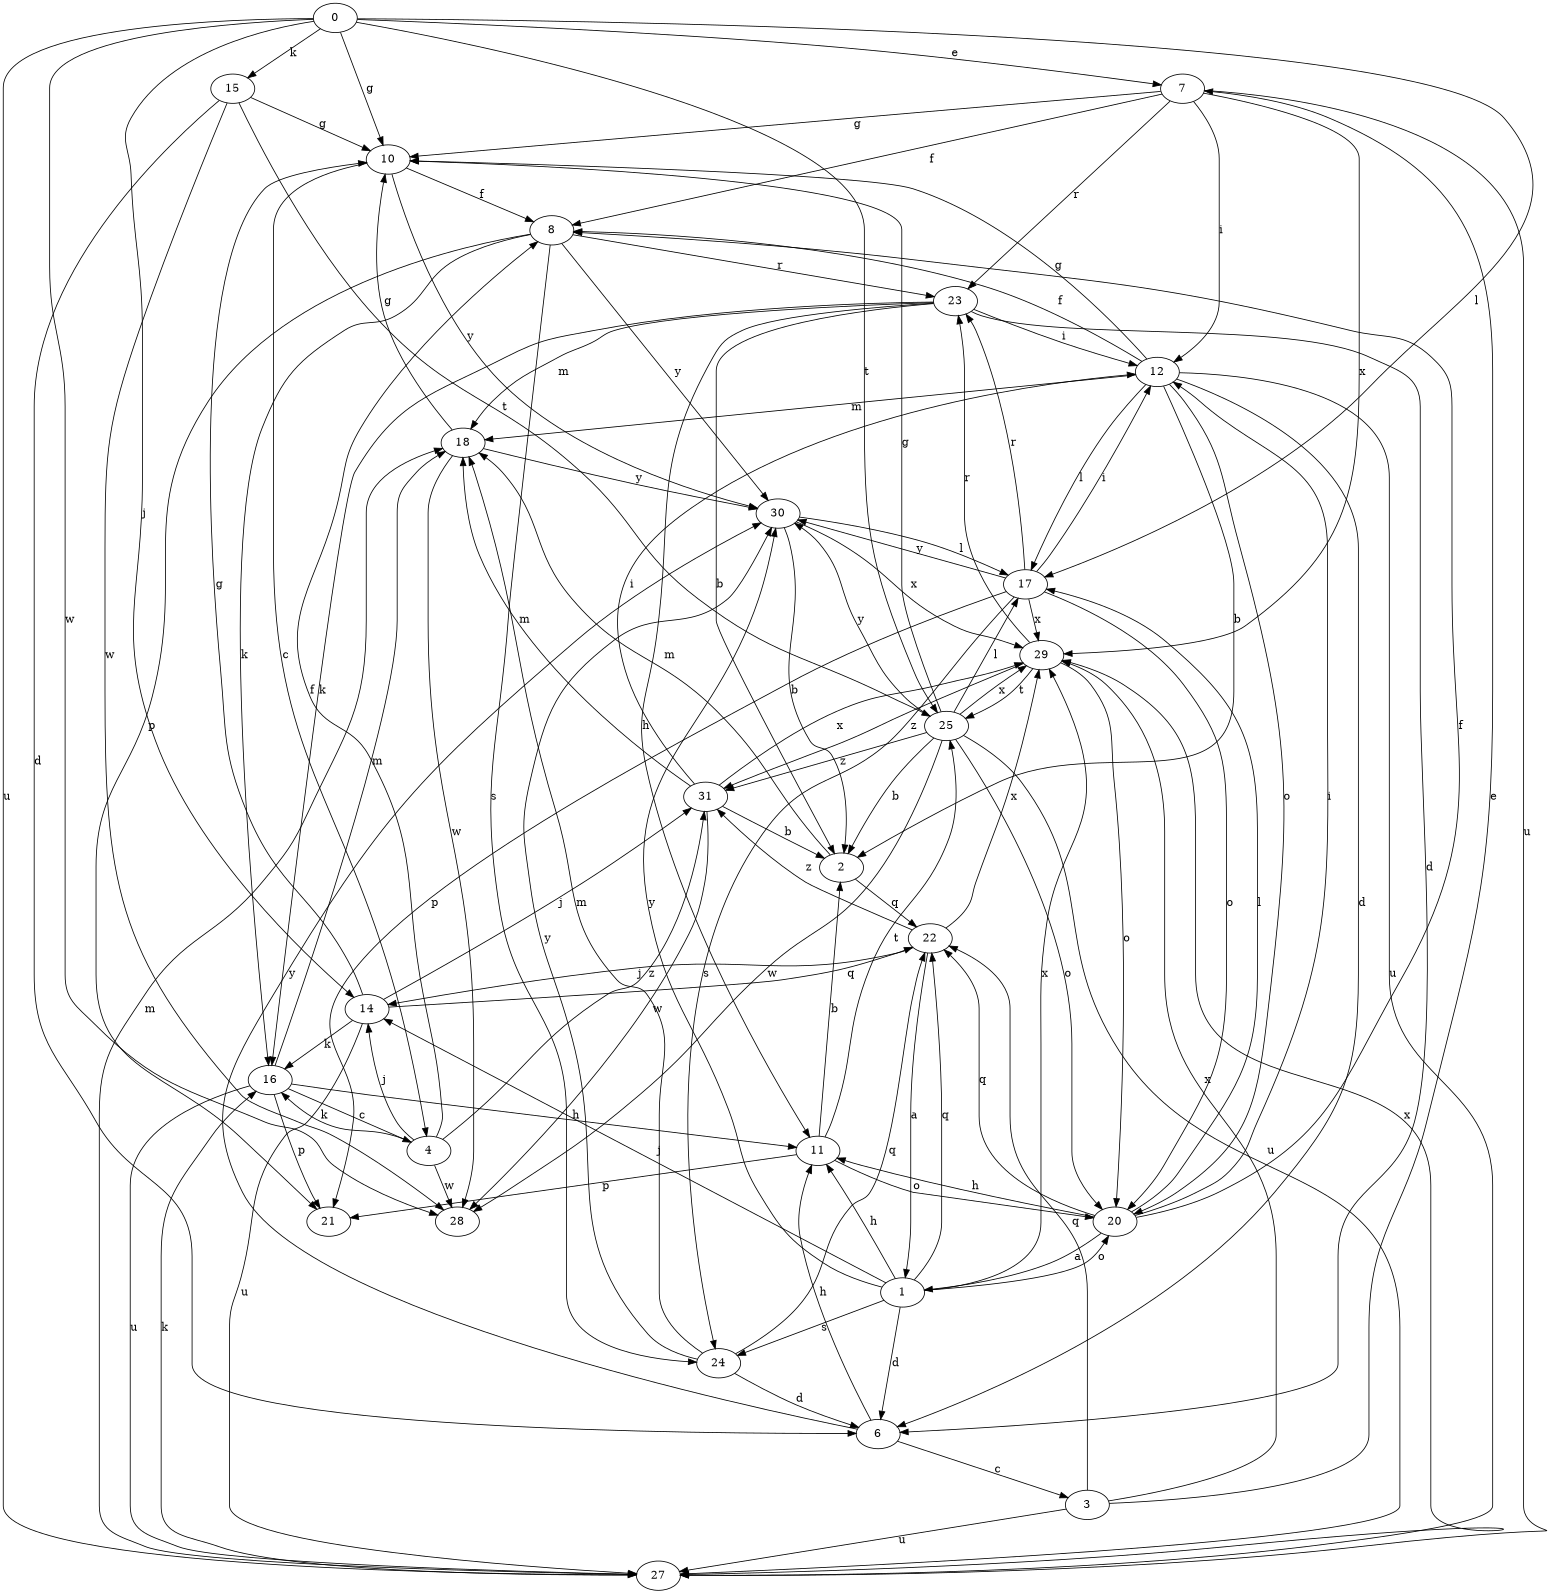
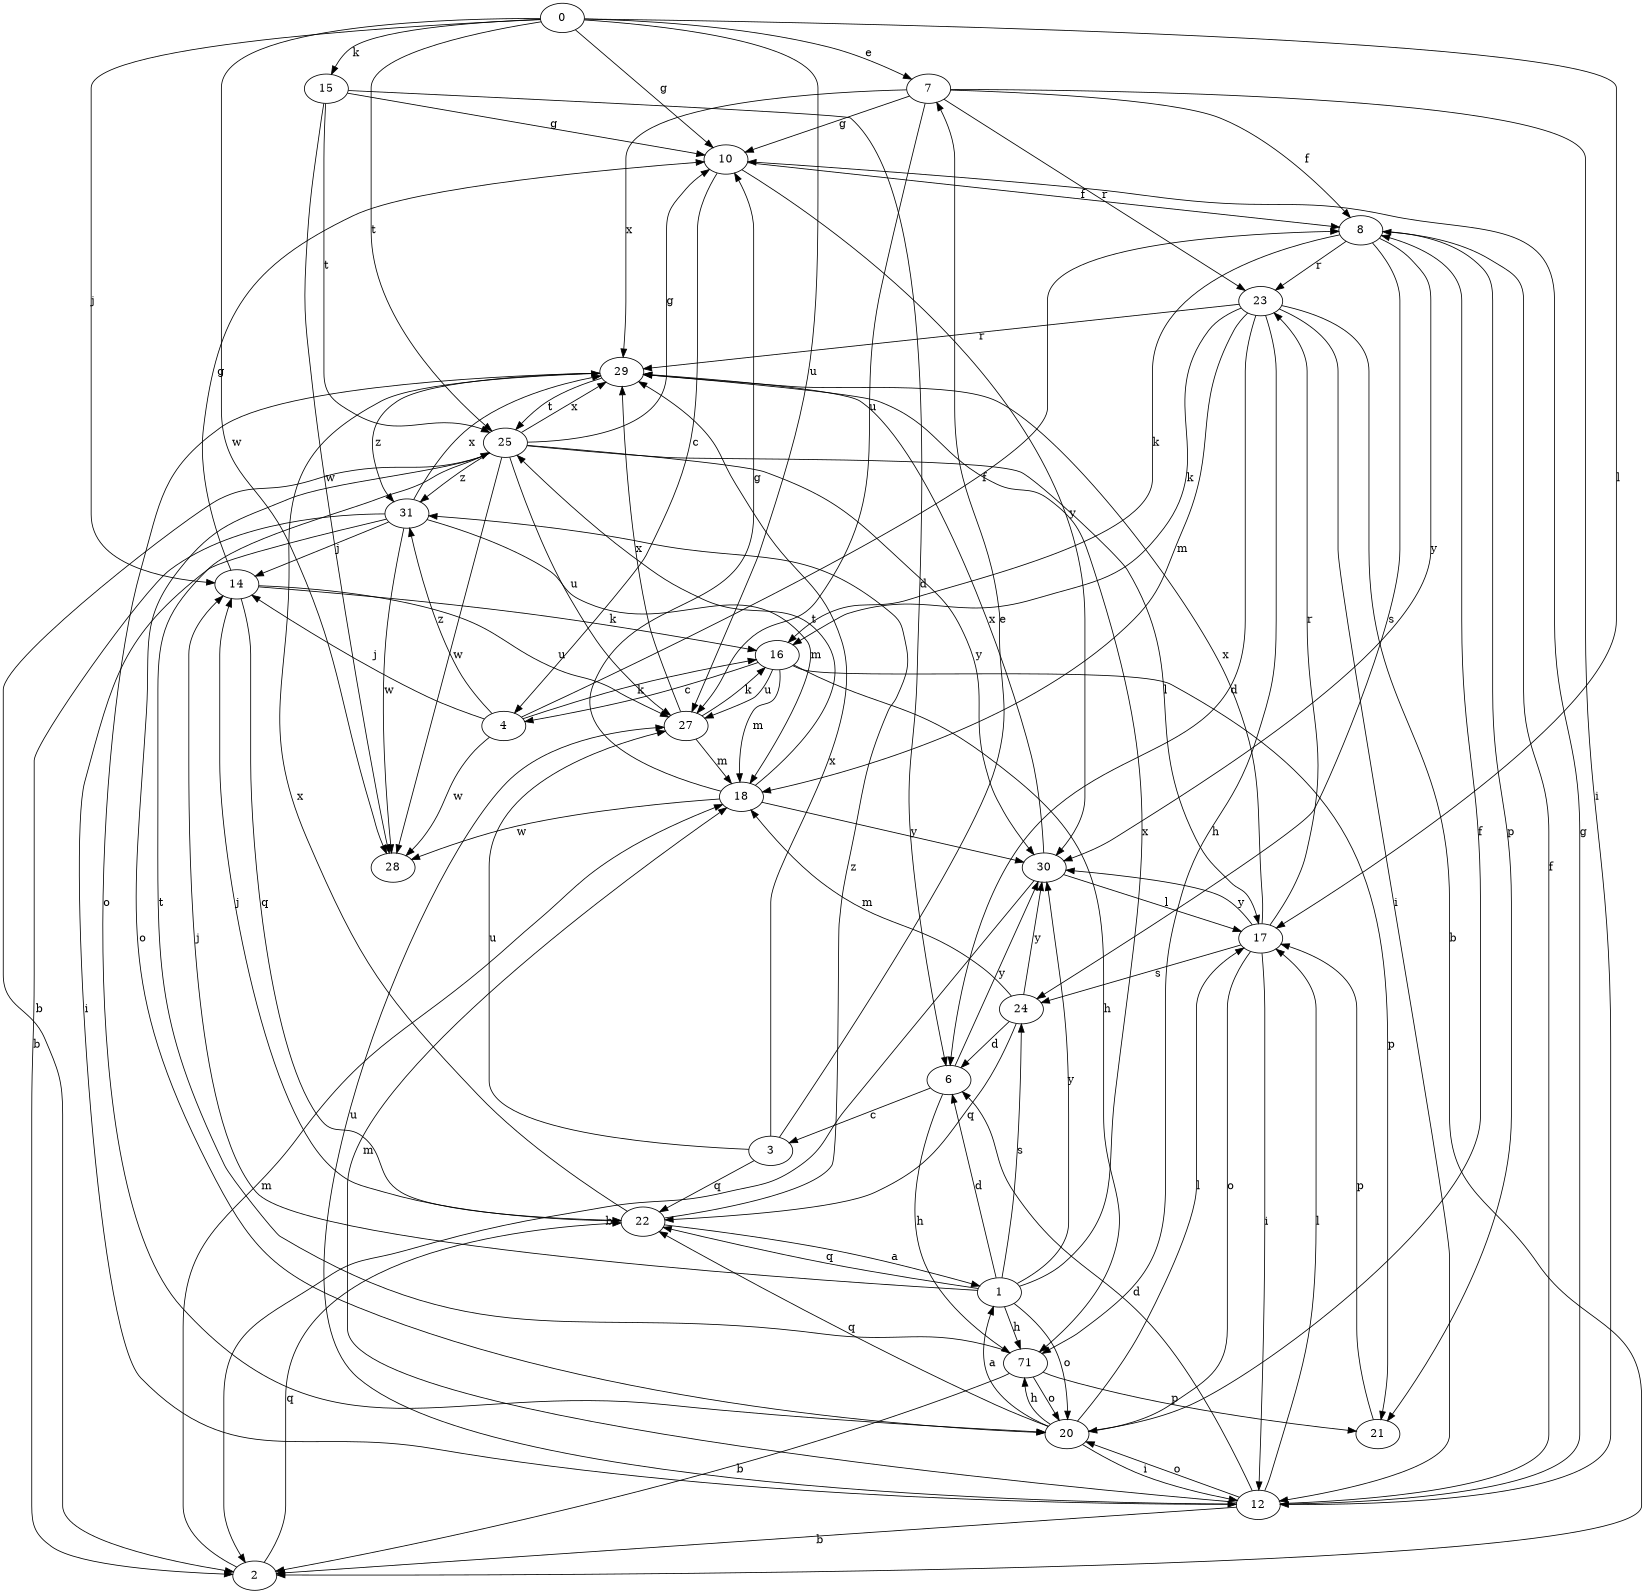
(964, 493) -> (960, 334)
none -> (782, 613)
(580, 799) -> (1357, 1166)
(530, 916) -> (326, 548)
(818, 1151) -> (1026, 1363)
